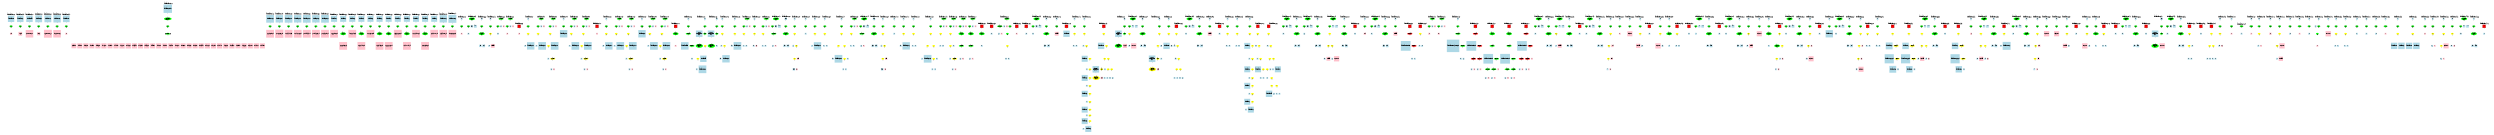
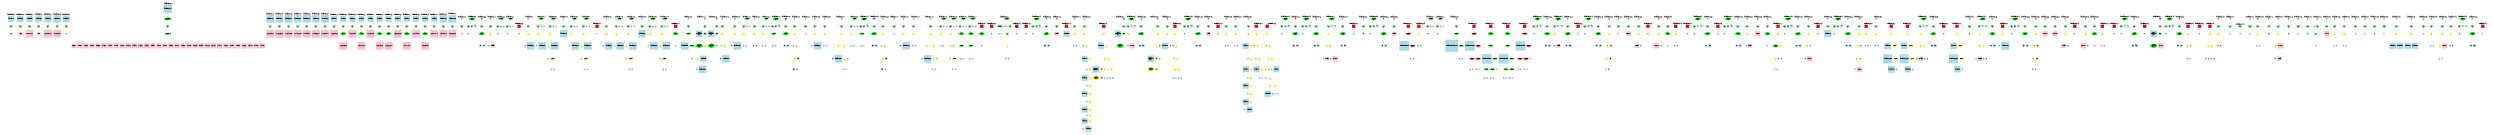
(1125, 46) -> none
